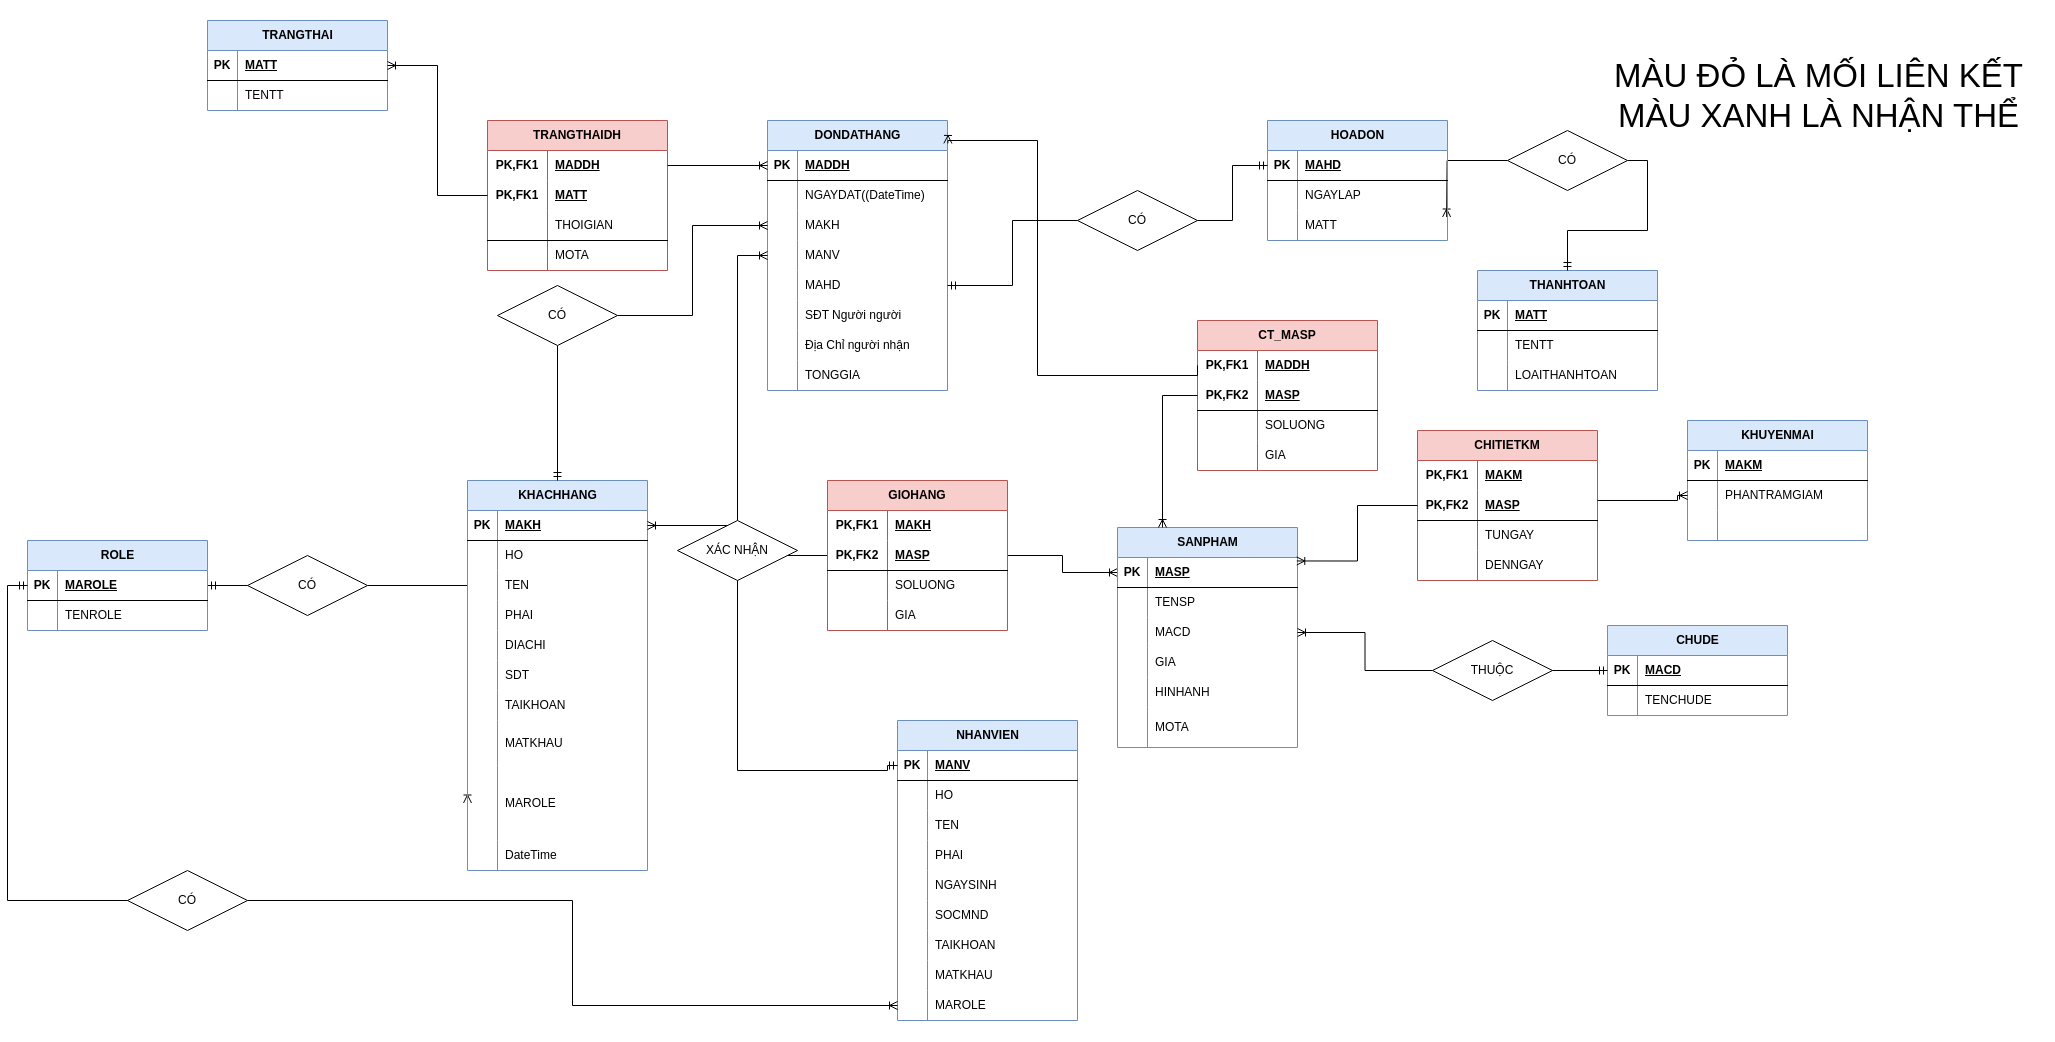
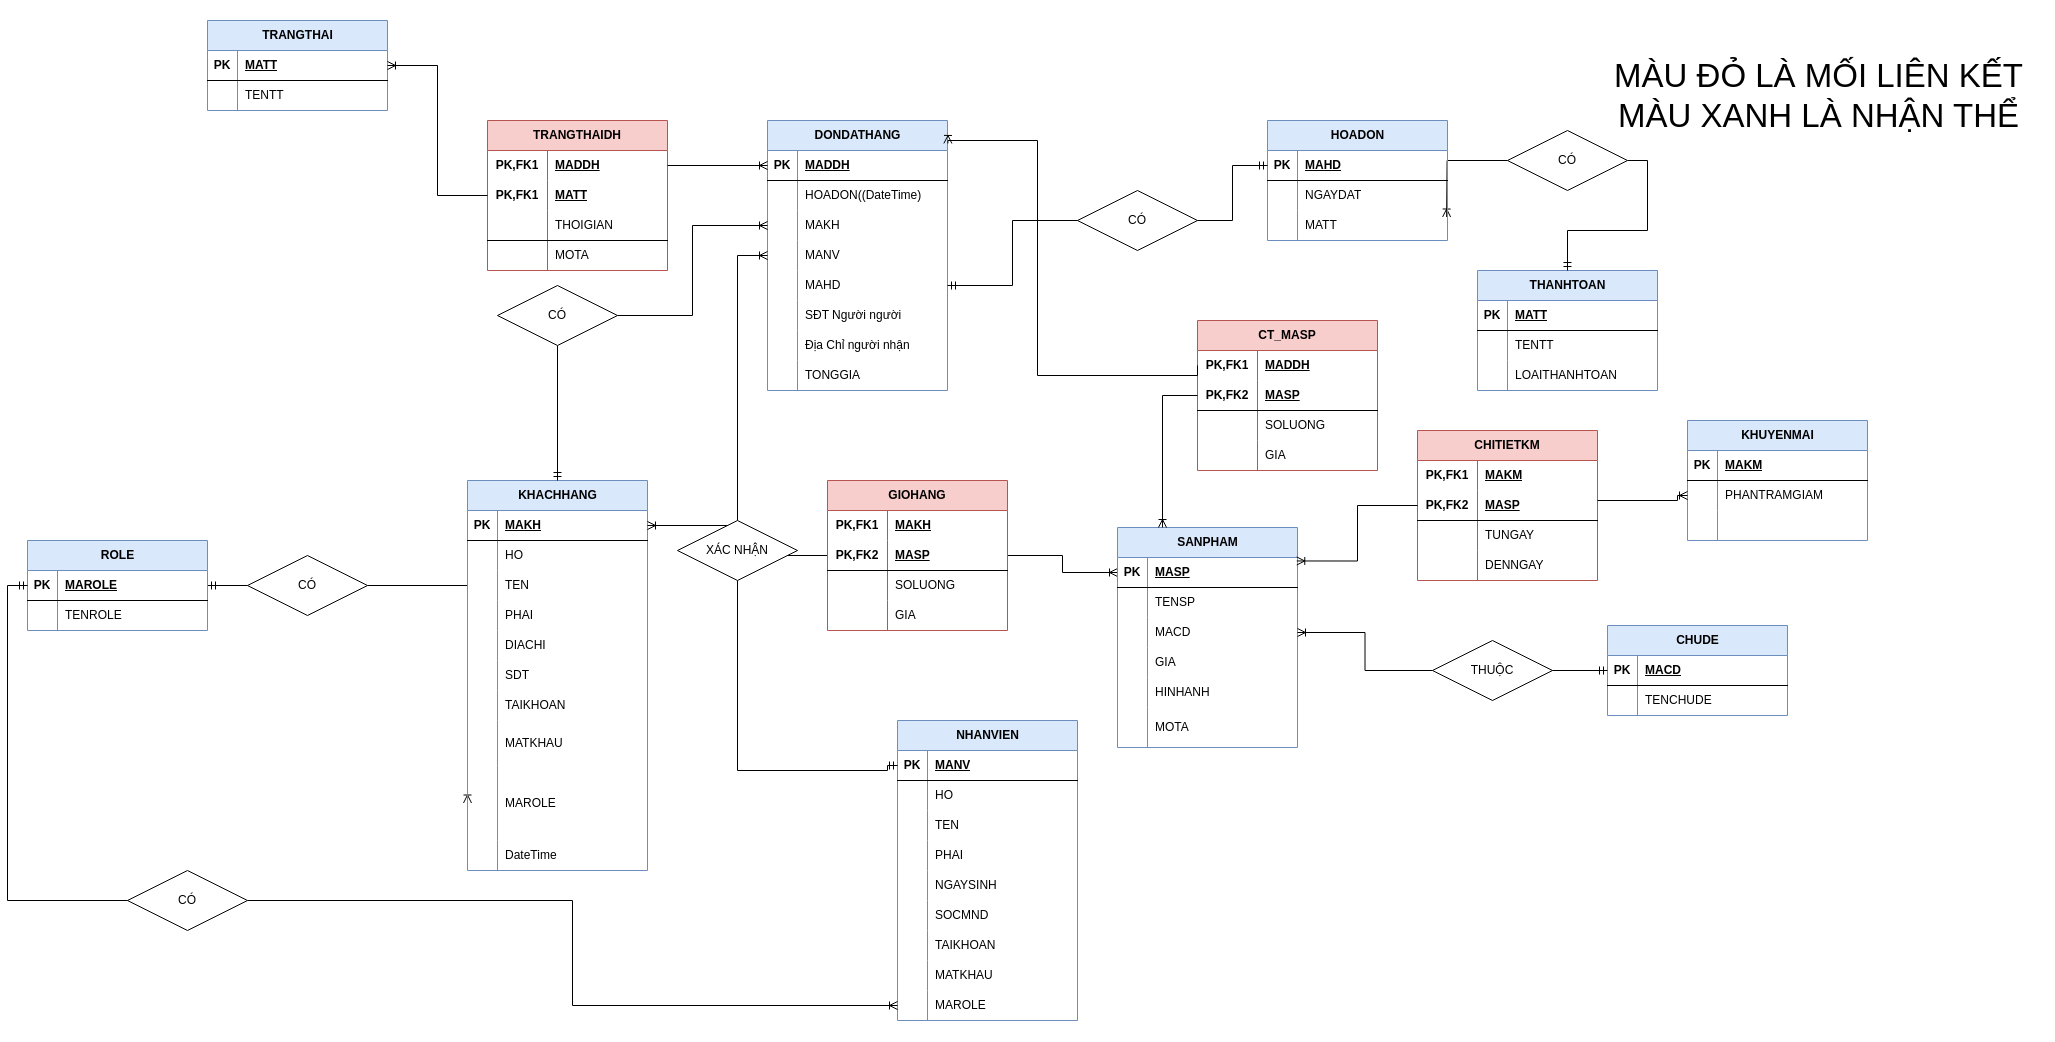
(864, 196) -> (861, 196)
(1329, 196) -> (1329, 196)
